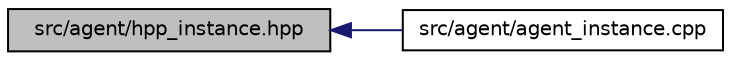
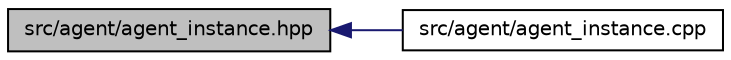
(169, 30) -> (169, 30)
